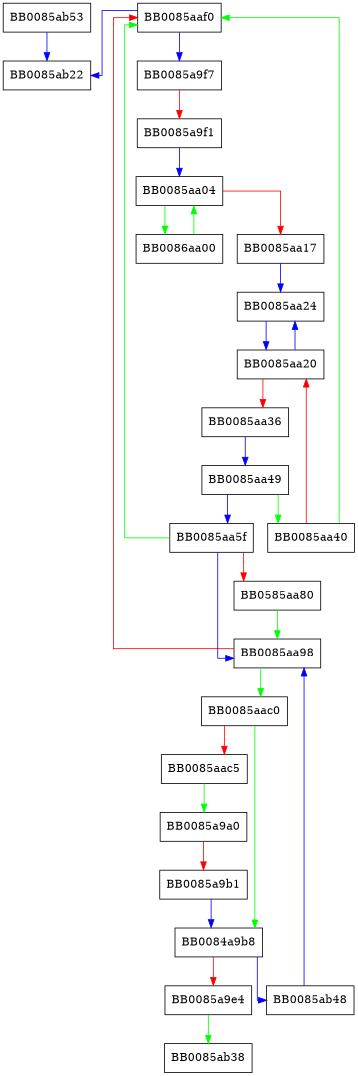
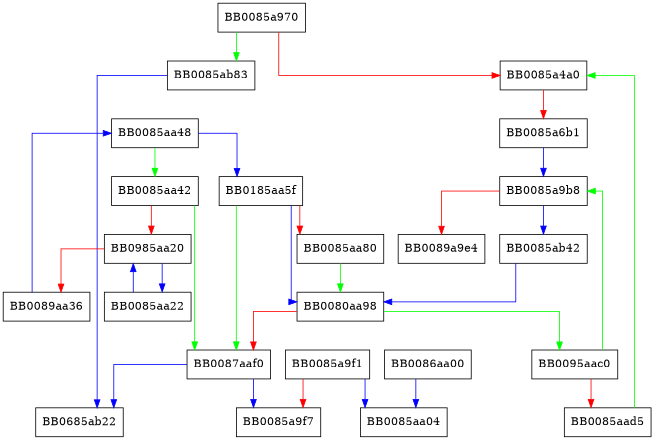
(47, 18) -> (211, 75)
(179, 18) -> (229, 364)
none -> (262, 18)
(47, 75) -> (79, 422)
(179, 100) -> (303, 389)
(165, 216) -> none
(194, 224) -> (416, 389)
(281, 249) -> none
(281, 307) -> (148, 307)
(281, 364) -> (148, 249)
(245, 422) -> (47, 307)
(245, 480) -> (155, 133)
(212, 538) -> (261, 191)
(311, 538) -> (155, 191)
(277, 596) -> (340, 249)
(277, 653) -> (340, 307)
(244, 711) -> (575, 364)
(204, 769) -> (608, 422)
(204, 827) -> (543, 75)
(204, 885) -> (543, 133)
(219, 942) -> (543, 191)
(208, 1000) -> (442, 249)
(310, 1000) -> (543, 249)
(208, 1058) -> none
